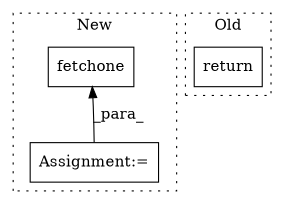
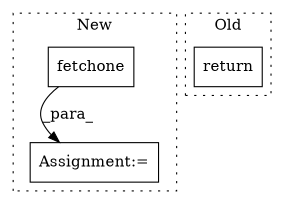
(94, 120) -> (41, 109)
